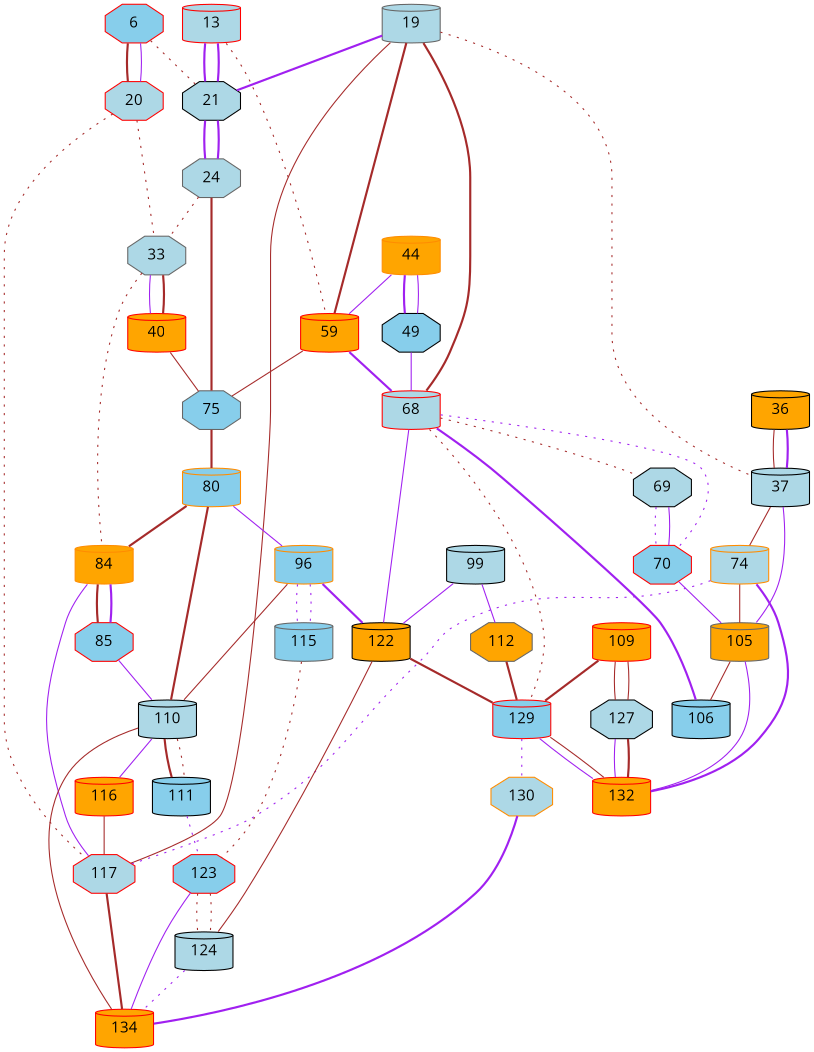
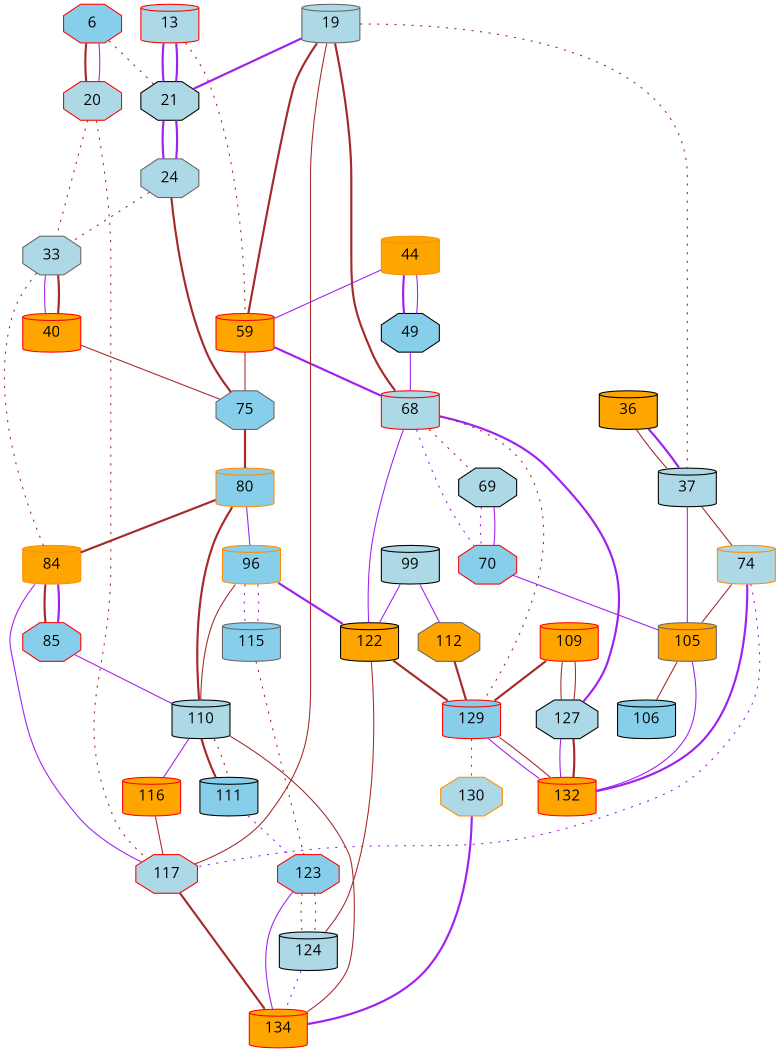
(584, 550) -> (594, 523)
